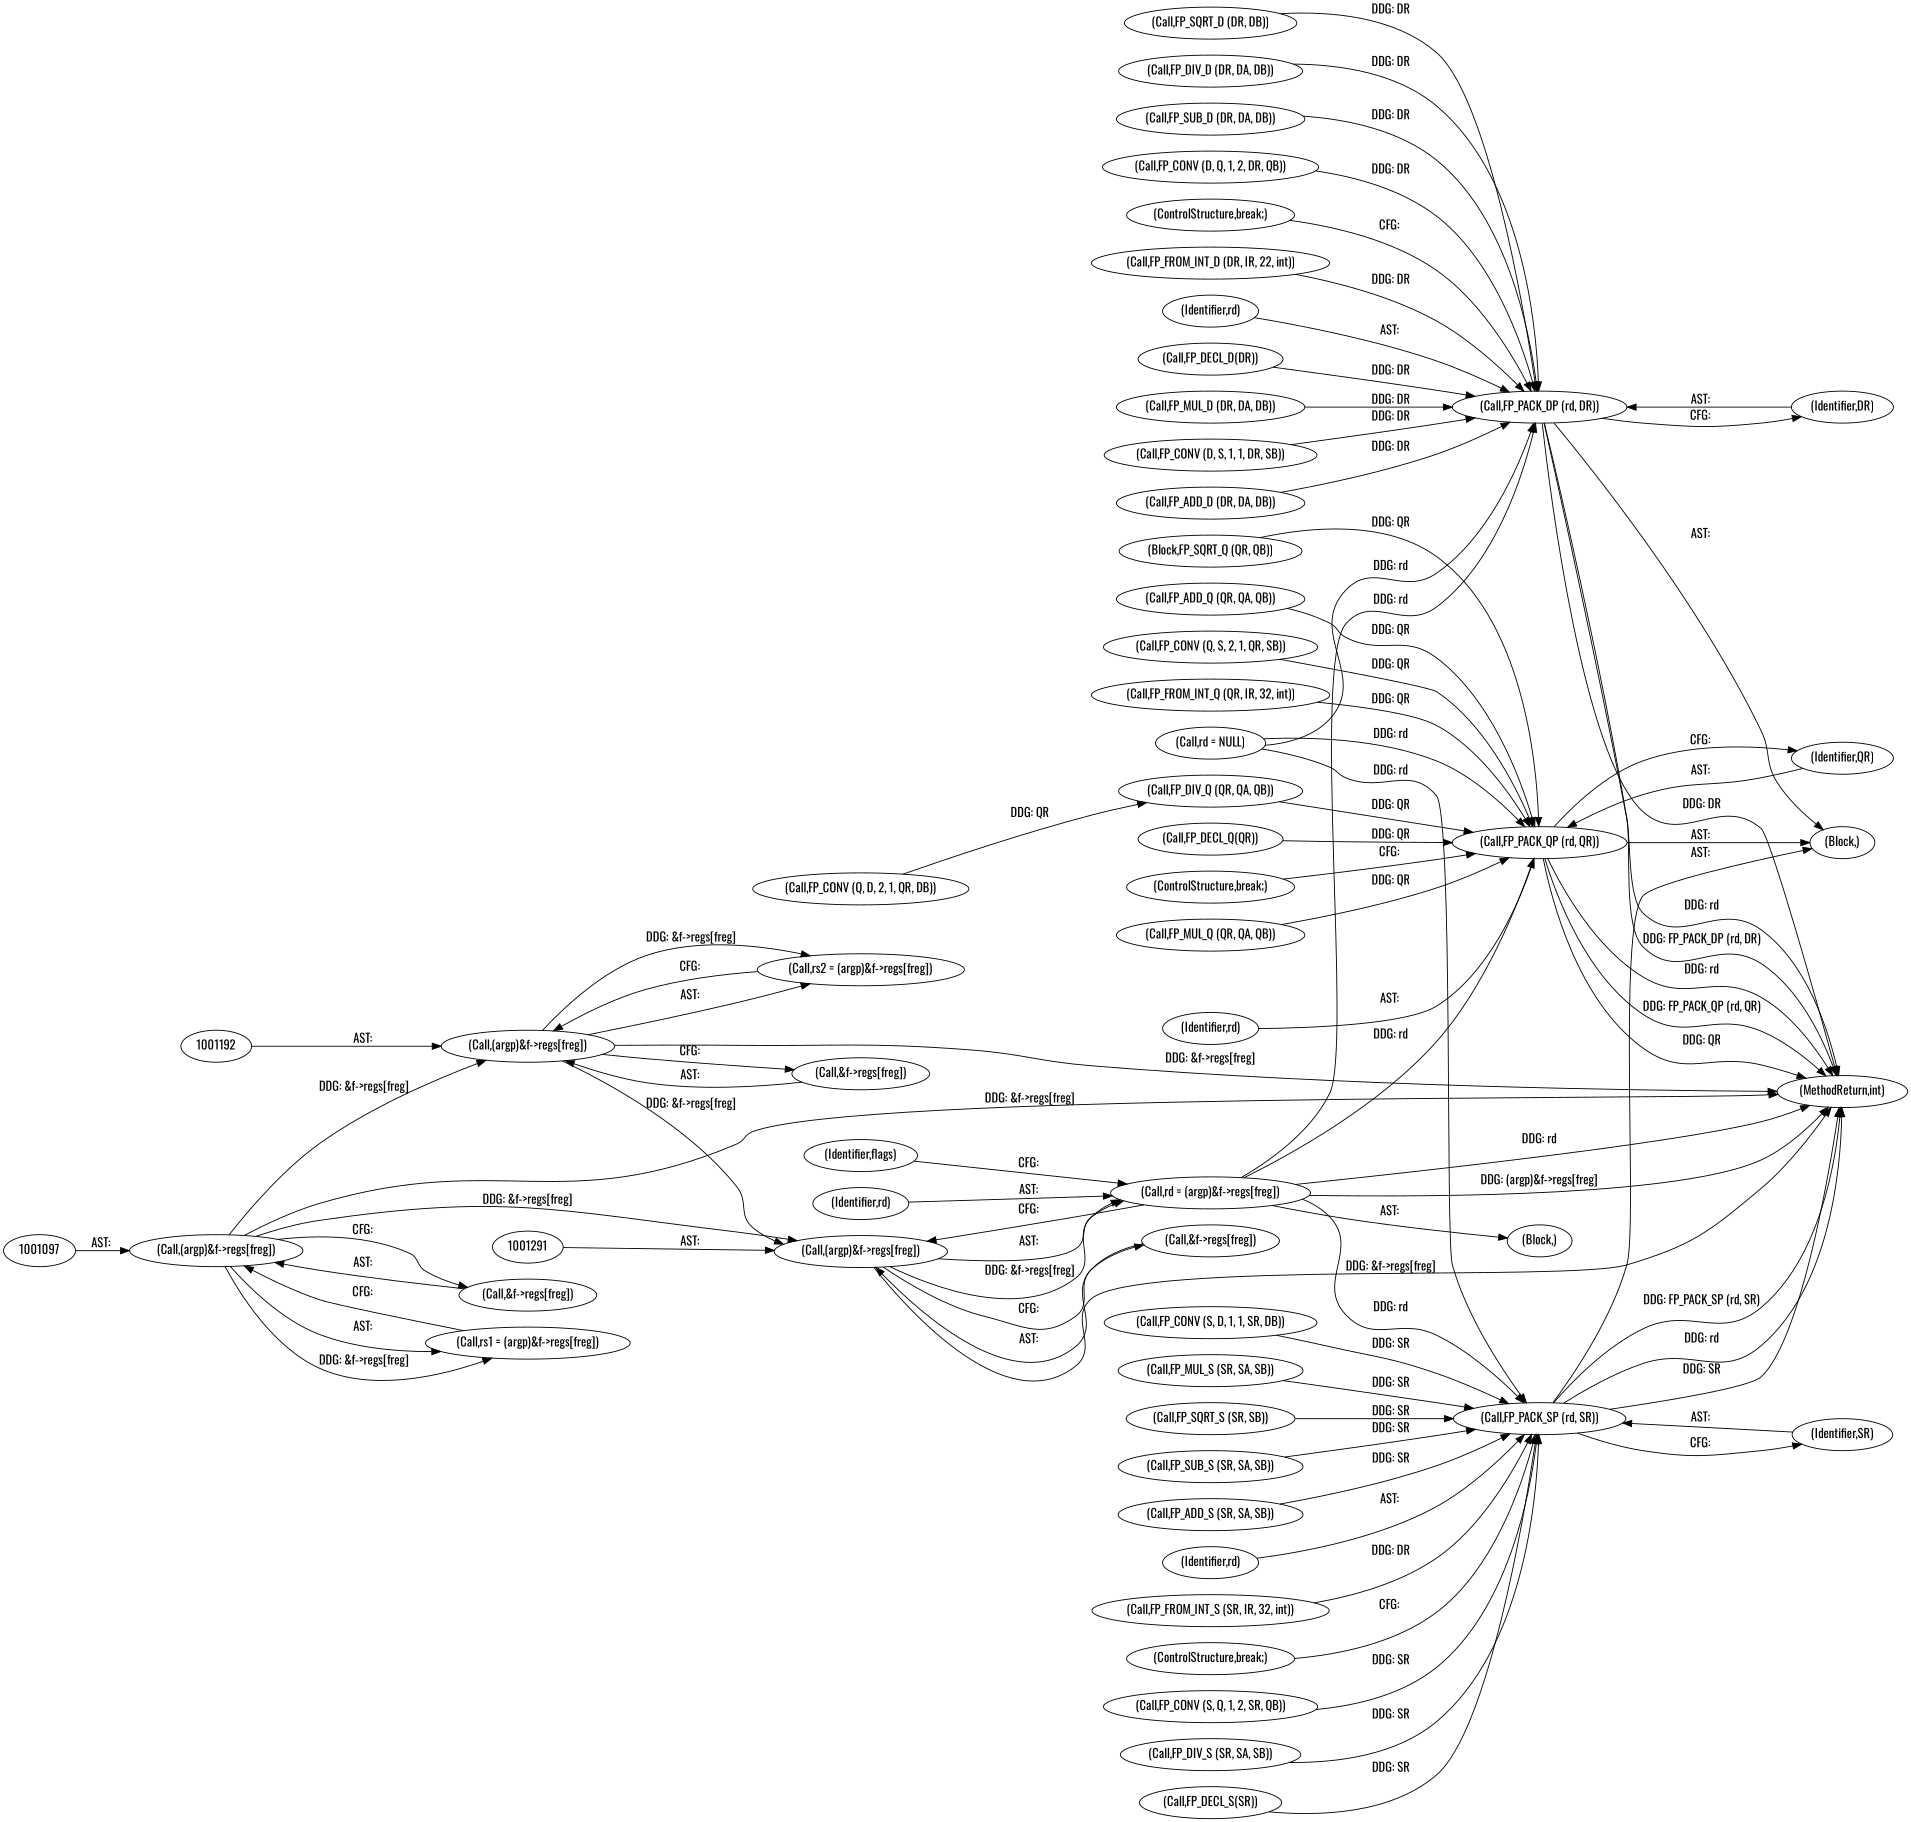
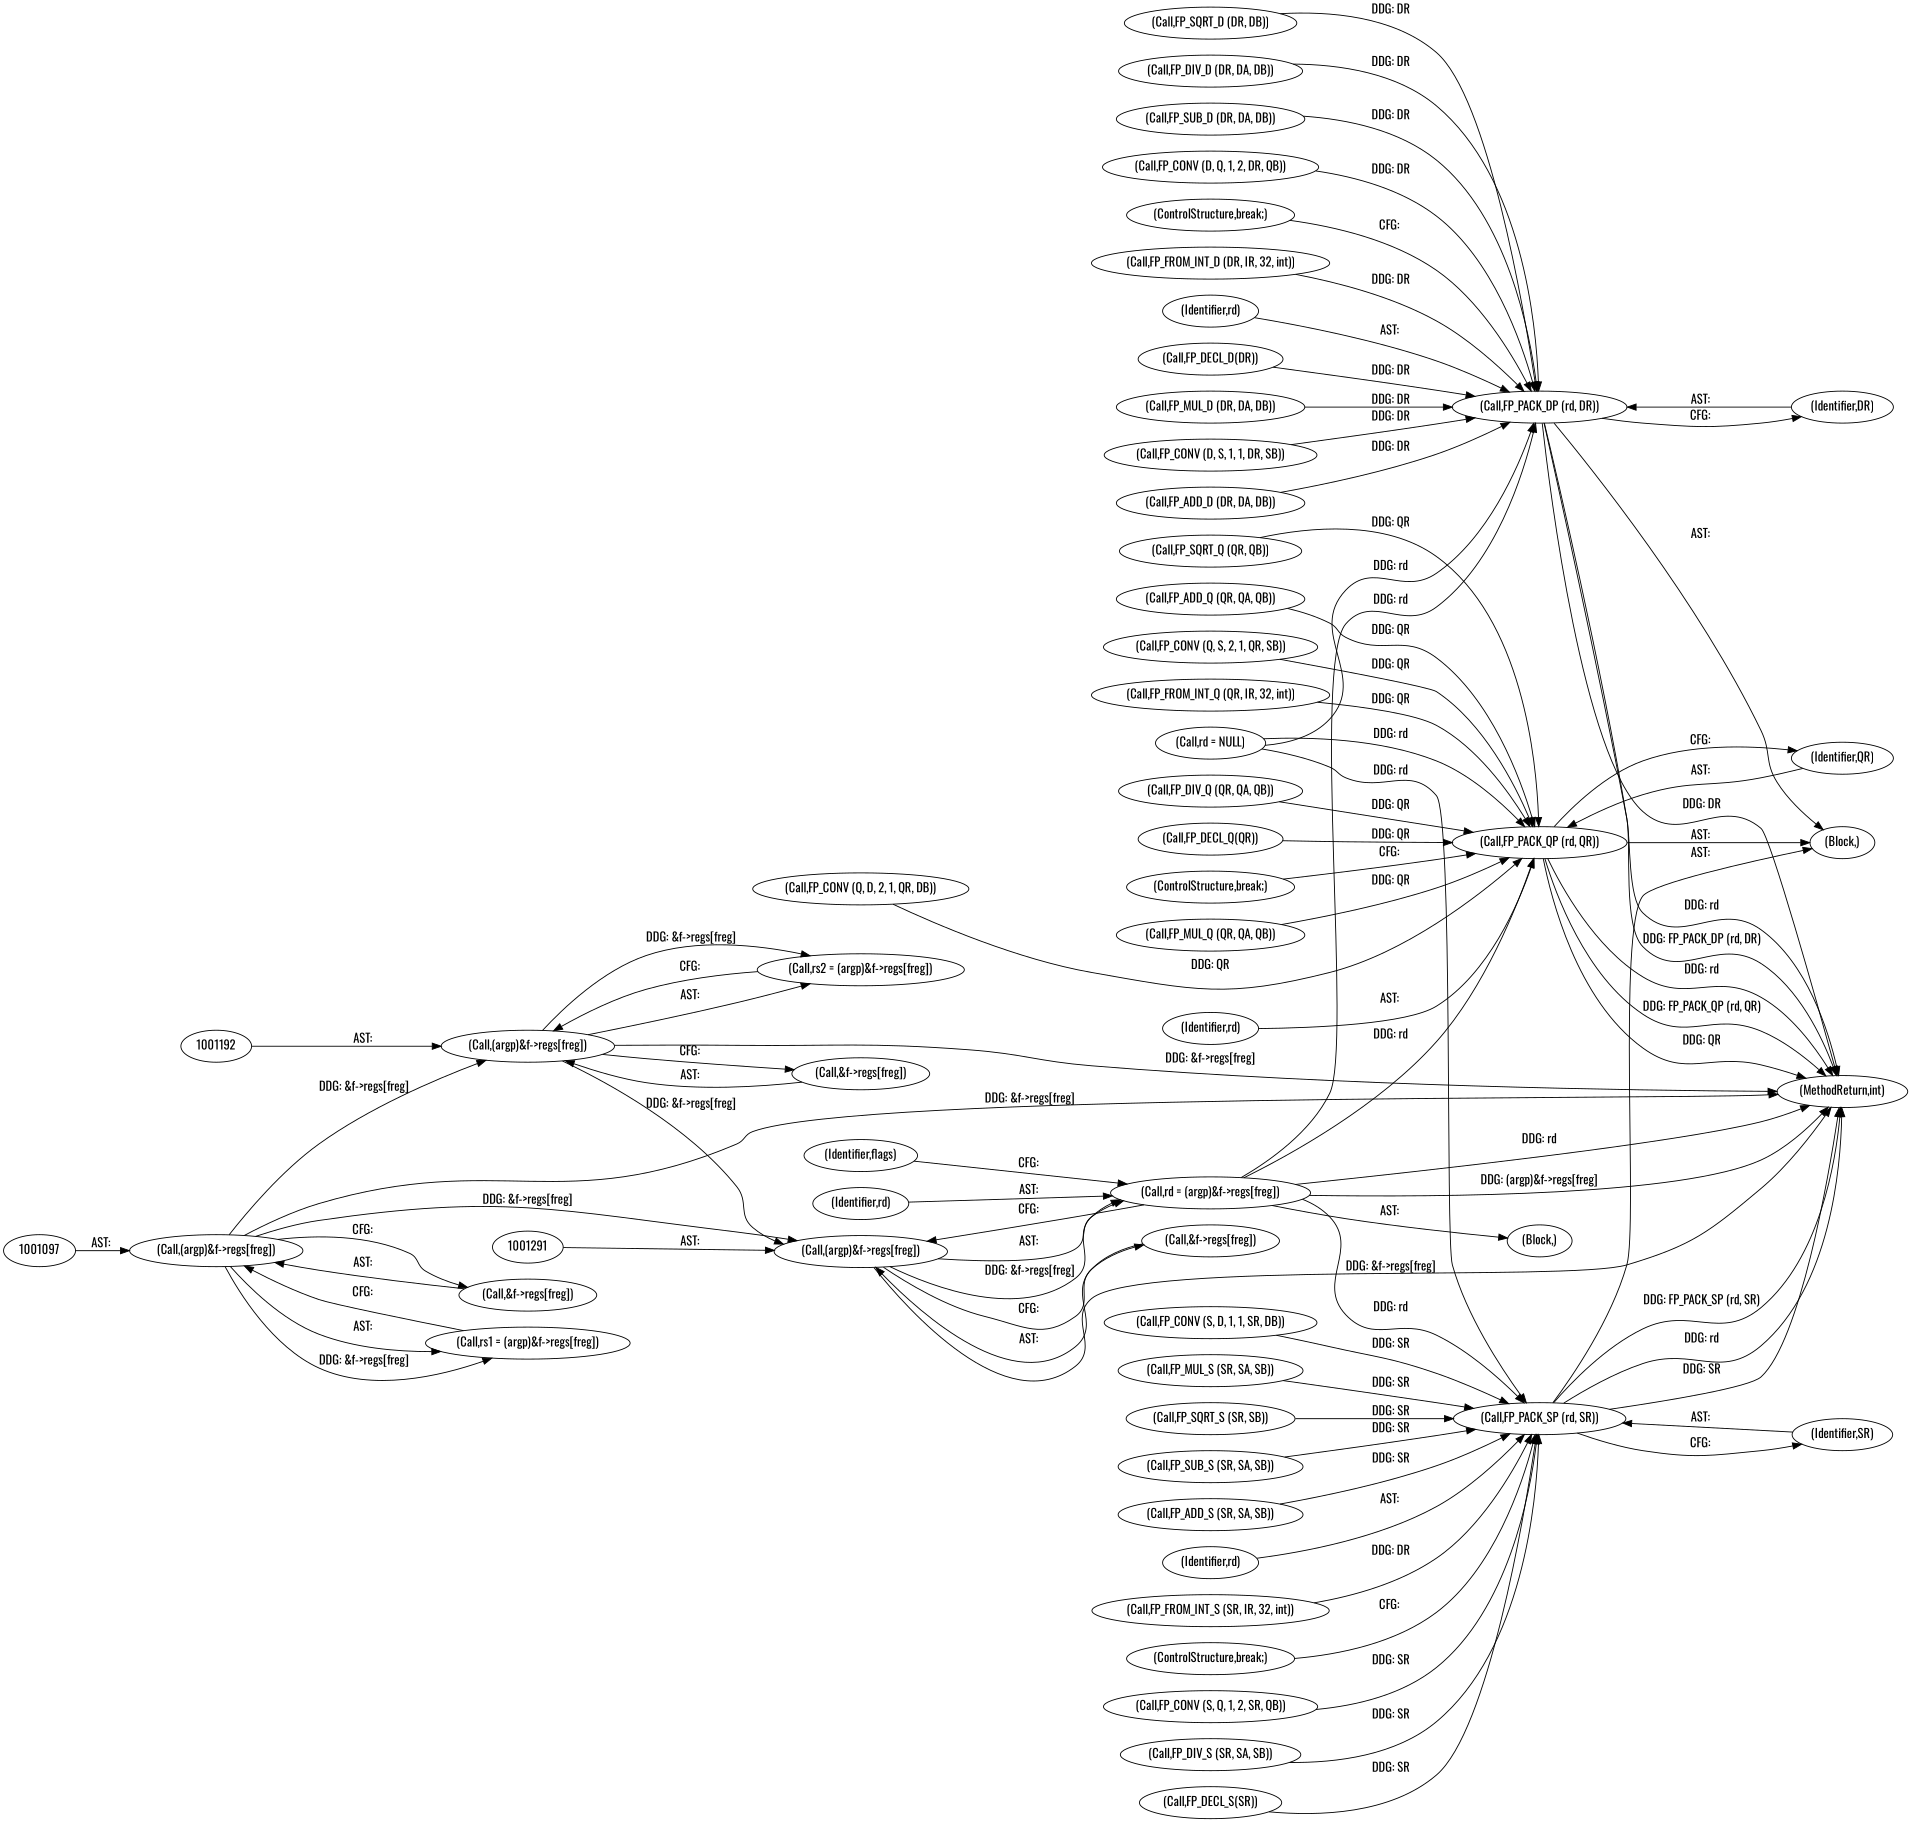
(1211, 263) -> (1211, 263)
(1211, 551) -> (1211, 551)
(1019, 836) -> (1214, 989)
